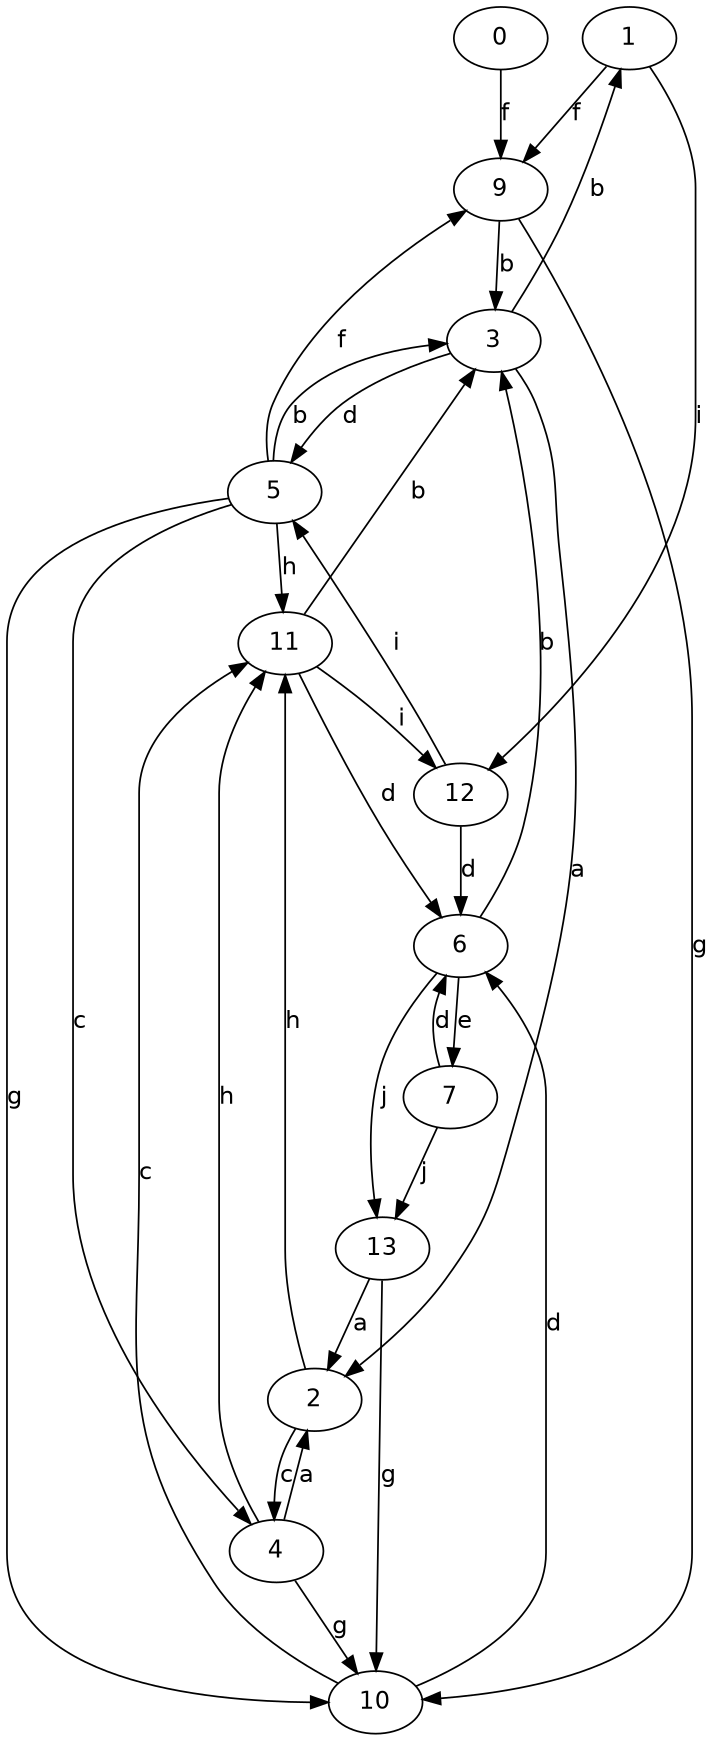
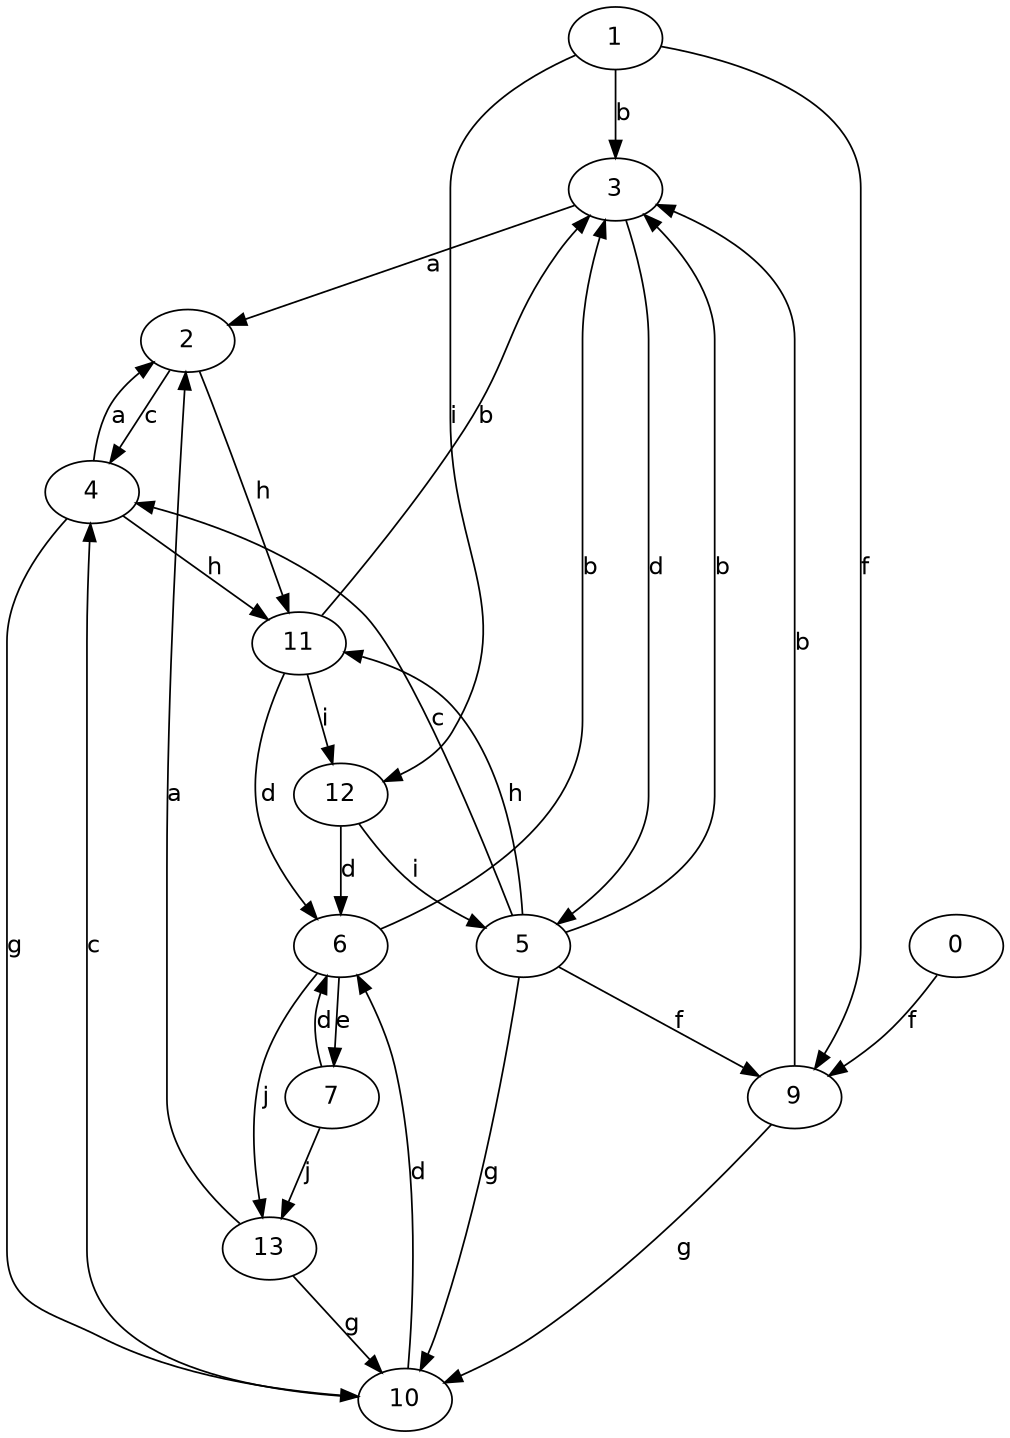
(572, 203) -> (616, 105)
(139, 1197) -> (87, 1064)
